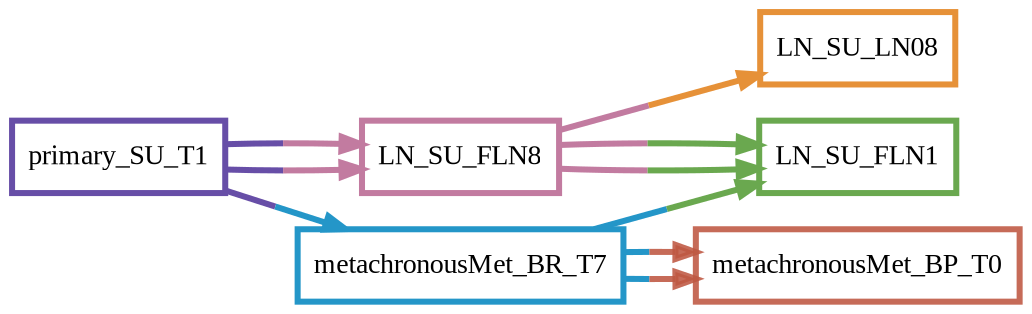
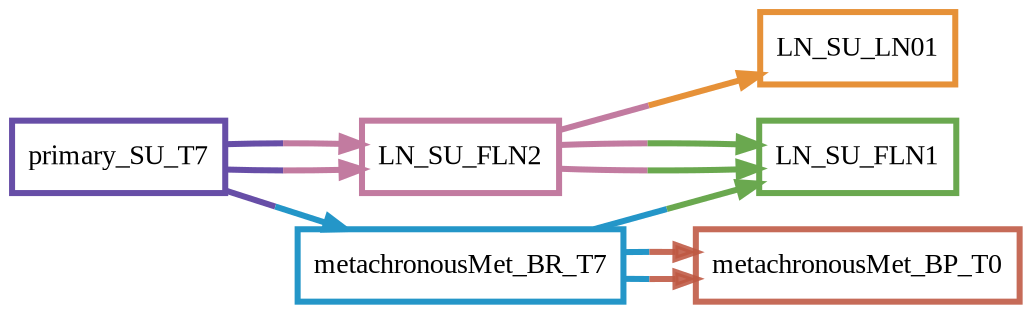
(858, 48) -> (858, 48)
(119, 157) -> (119, 157)
(461, 157) -> (461, 157)
